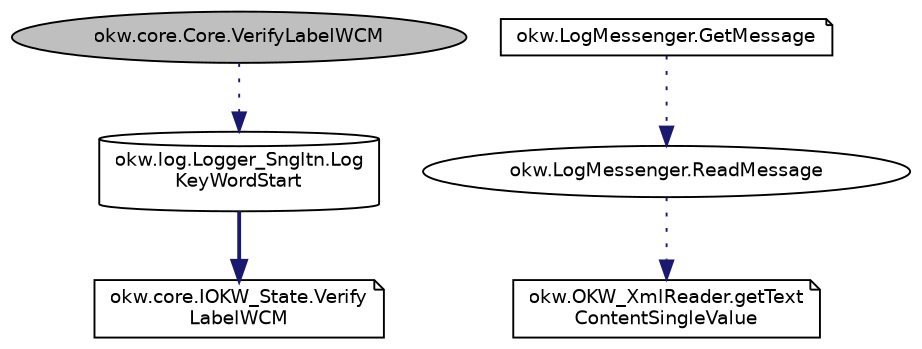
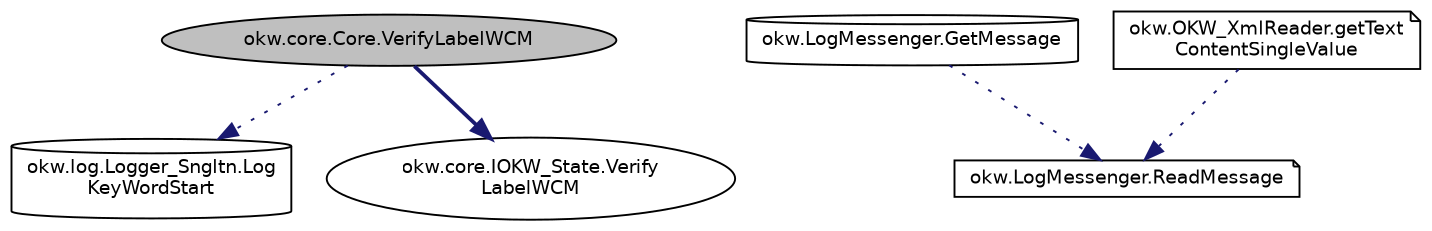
(667, 37) -> (912, 40)
(667, 172) -> (1127, 179)
(667, 229) -> (1199, 108)
(239, 236) -> (445, 96)
(239, 309) -> (531, 179)
